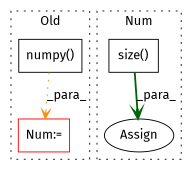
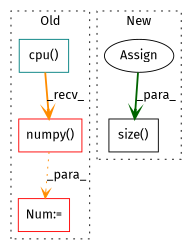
(139, 22) -> (139, 22)
none -> (44, 56)
(50, 56) -> (50, 135)
(136, 91) -> (137, 91)
